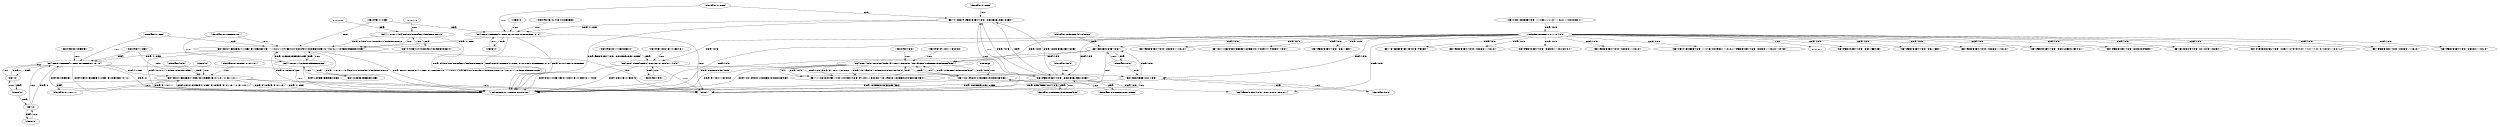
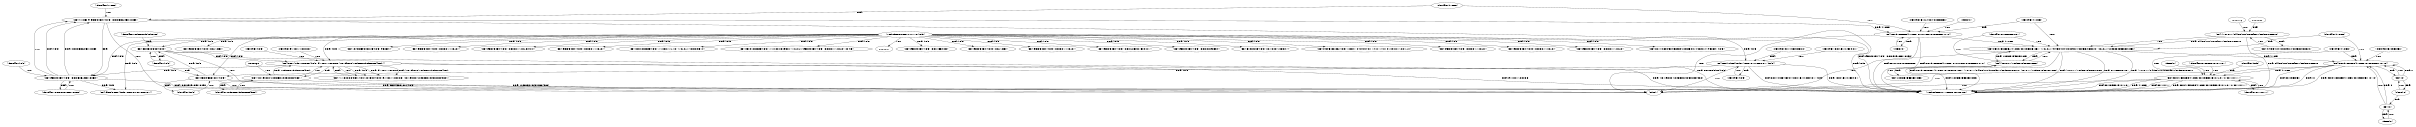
(1545, 26) -> (793, 41)
